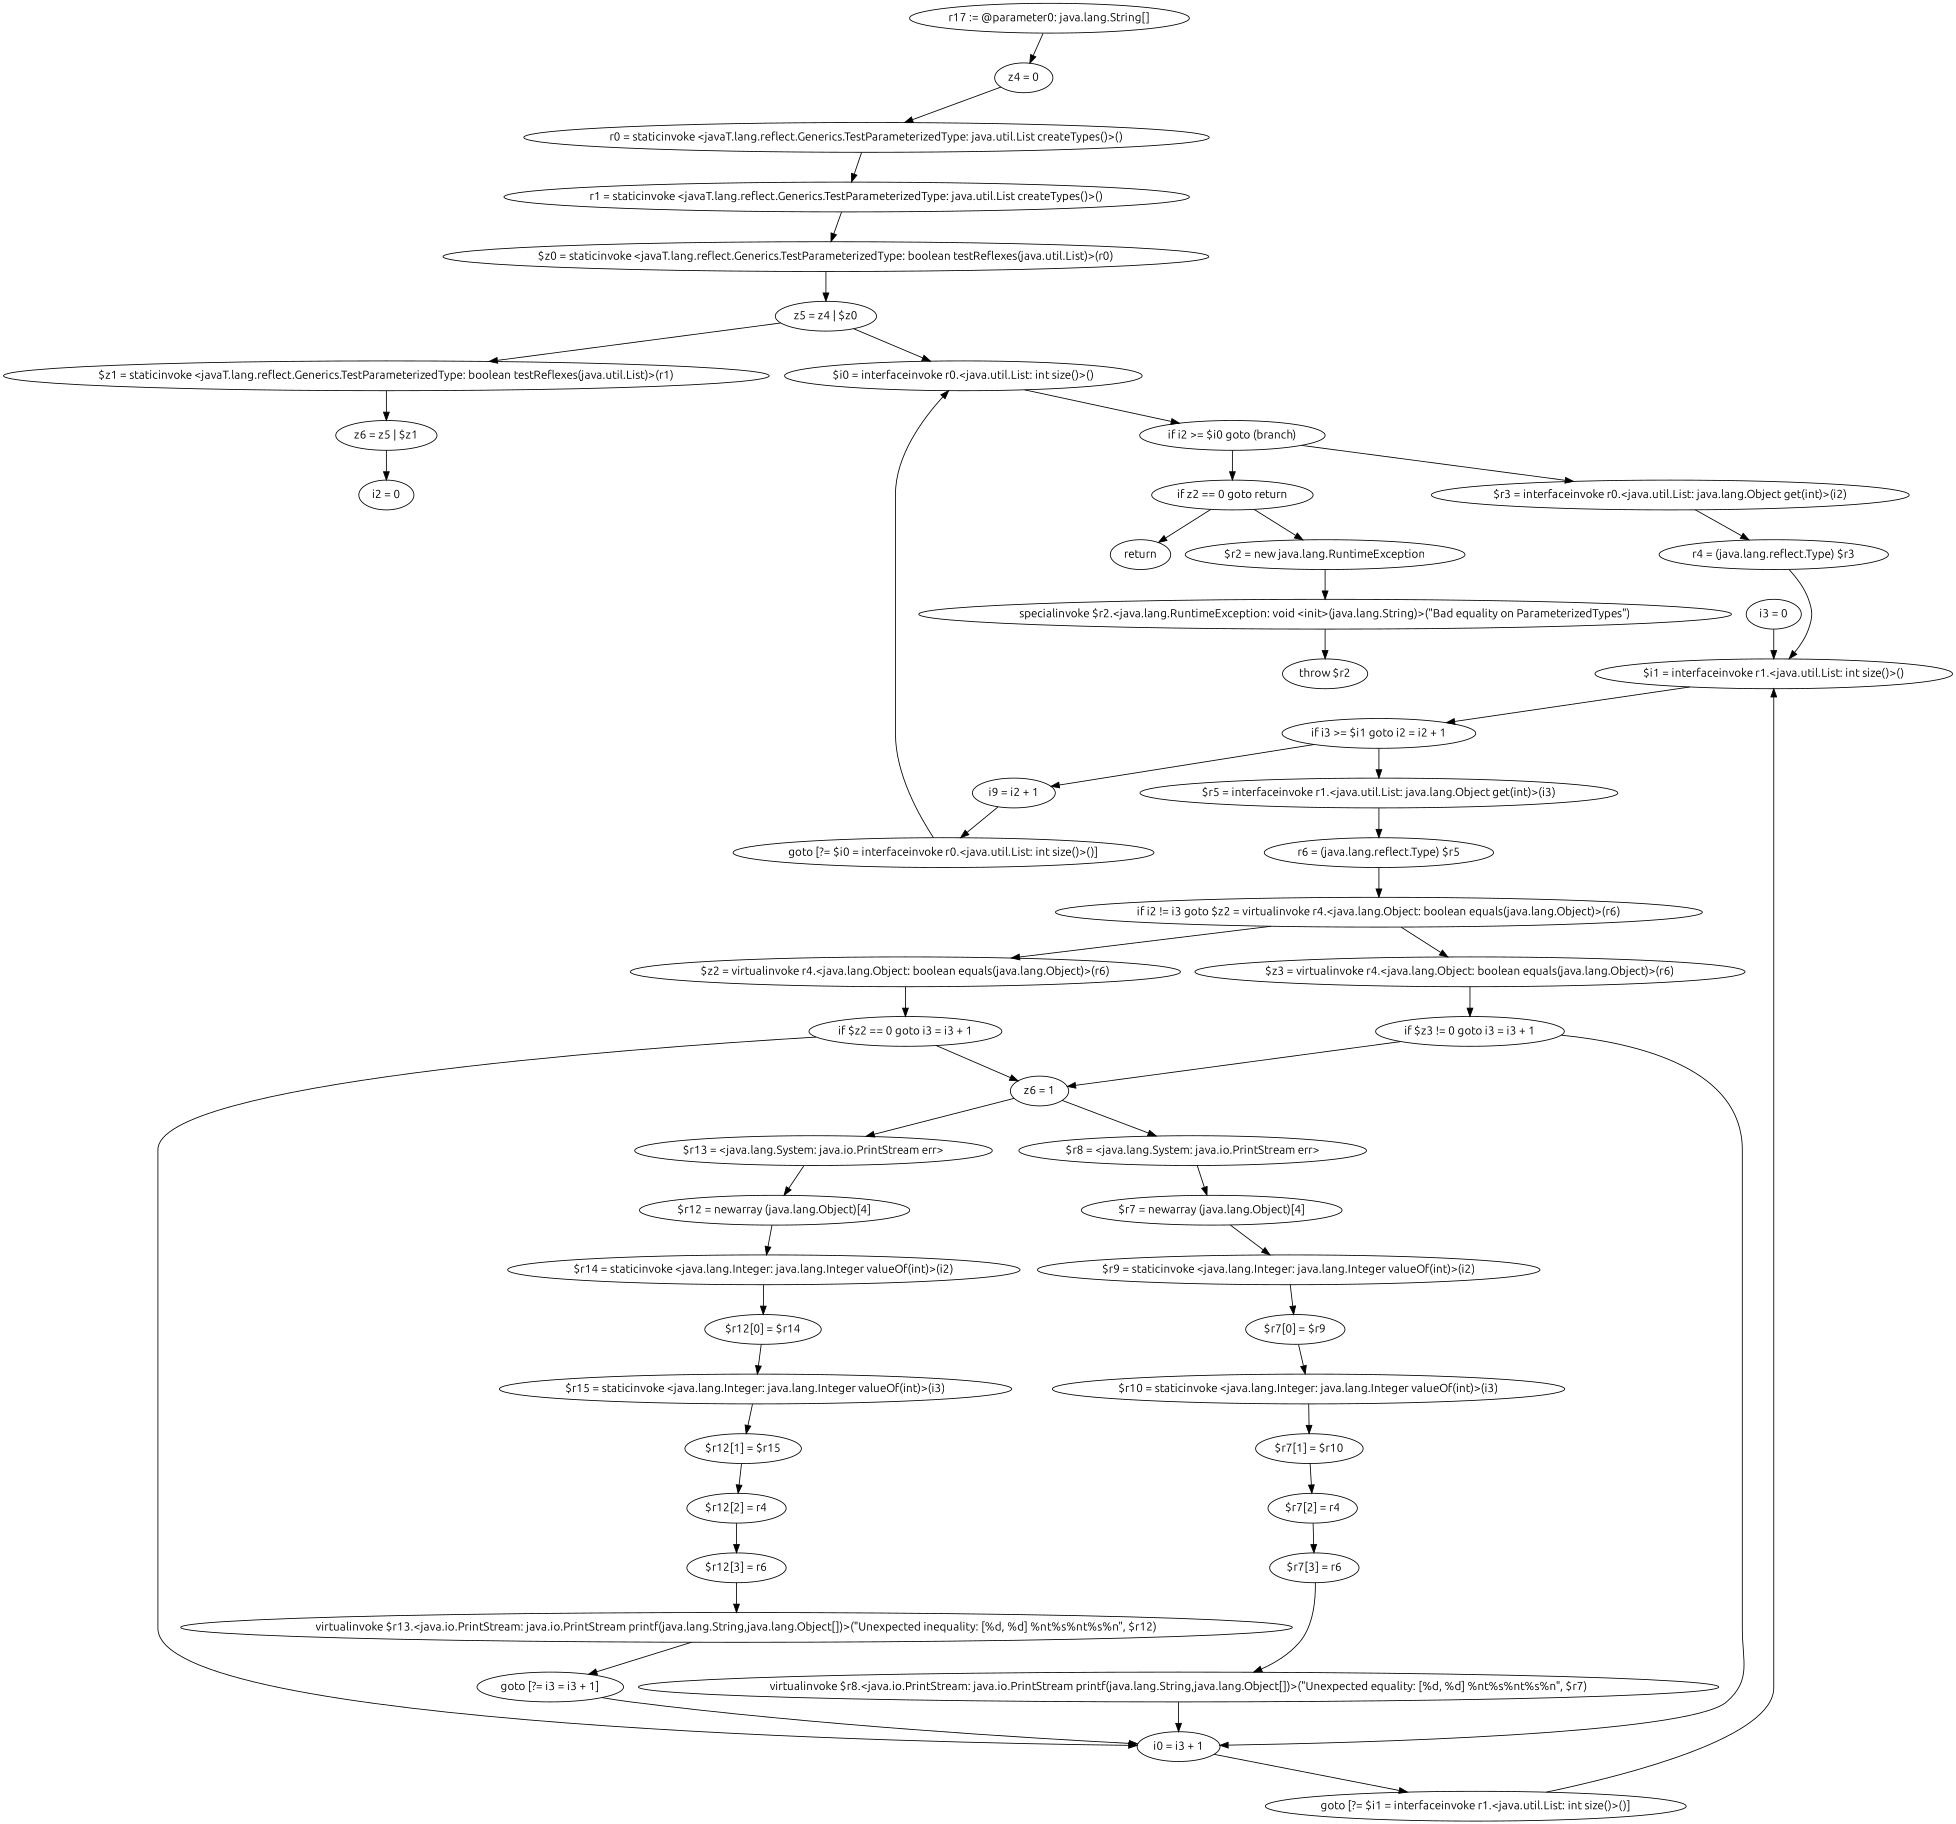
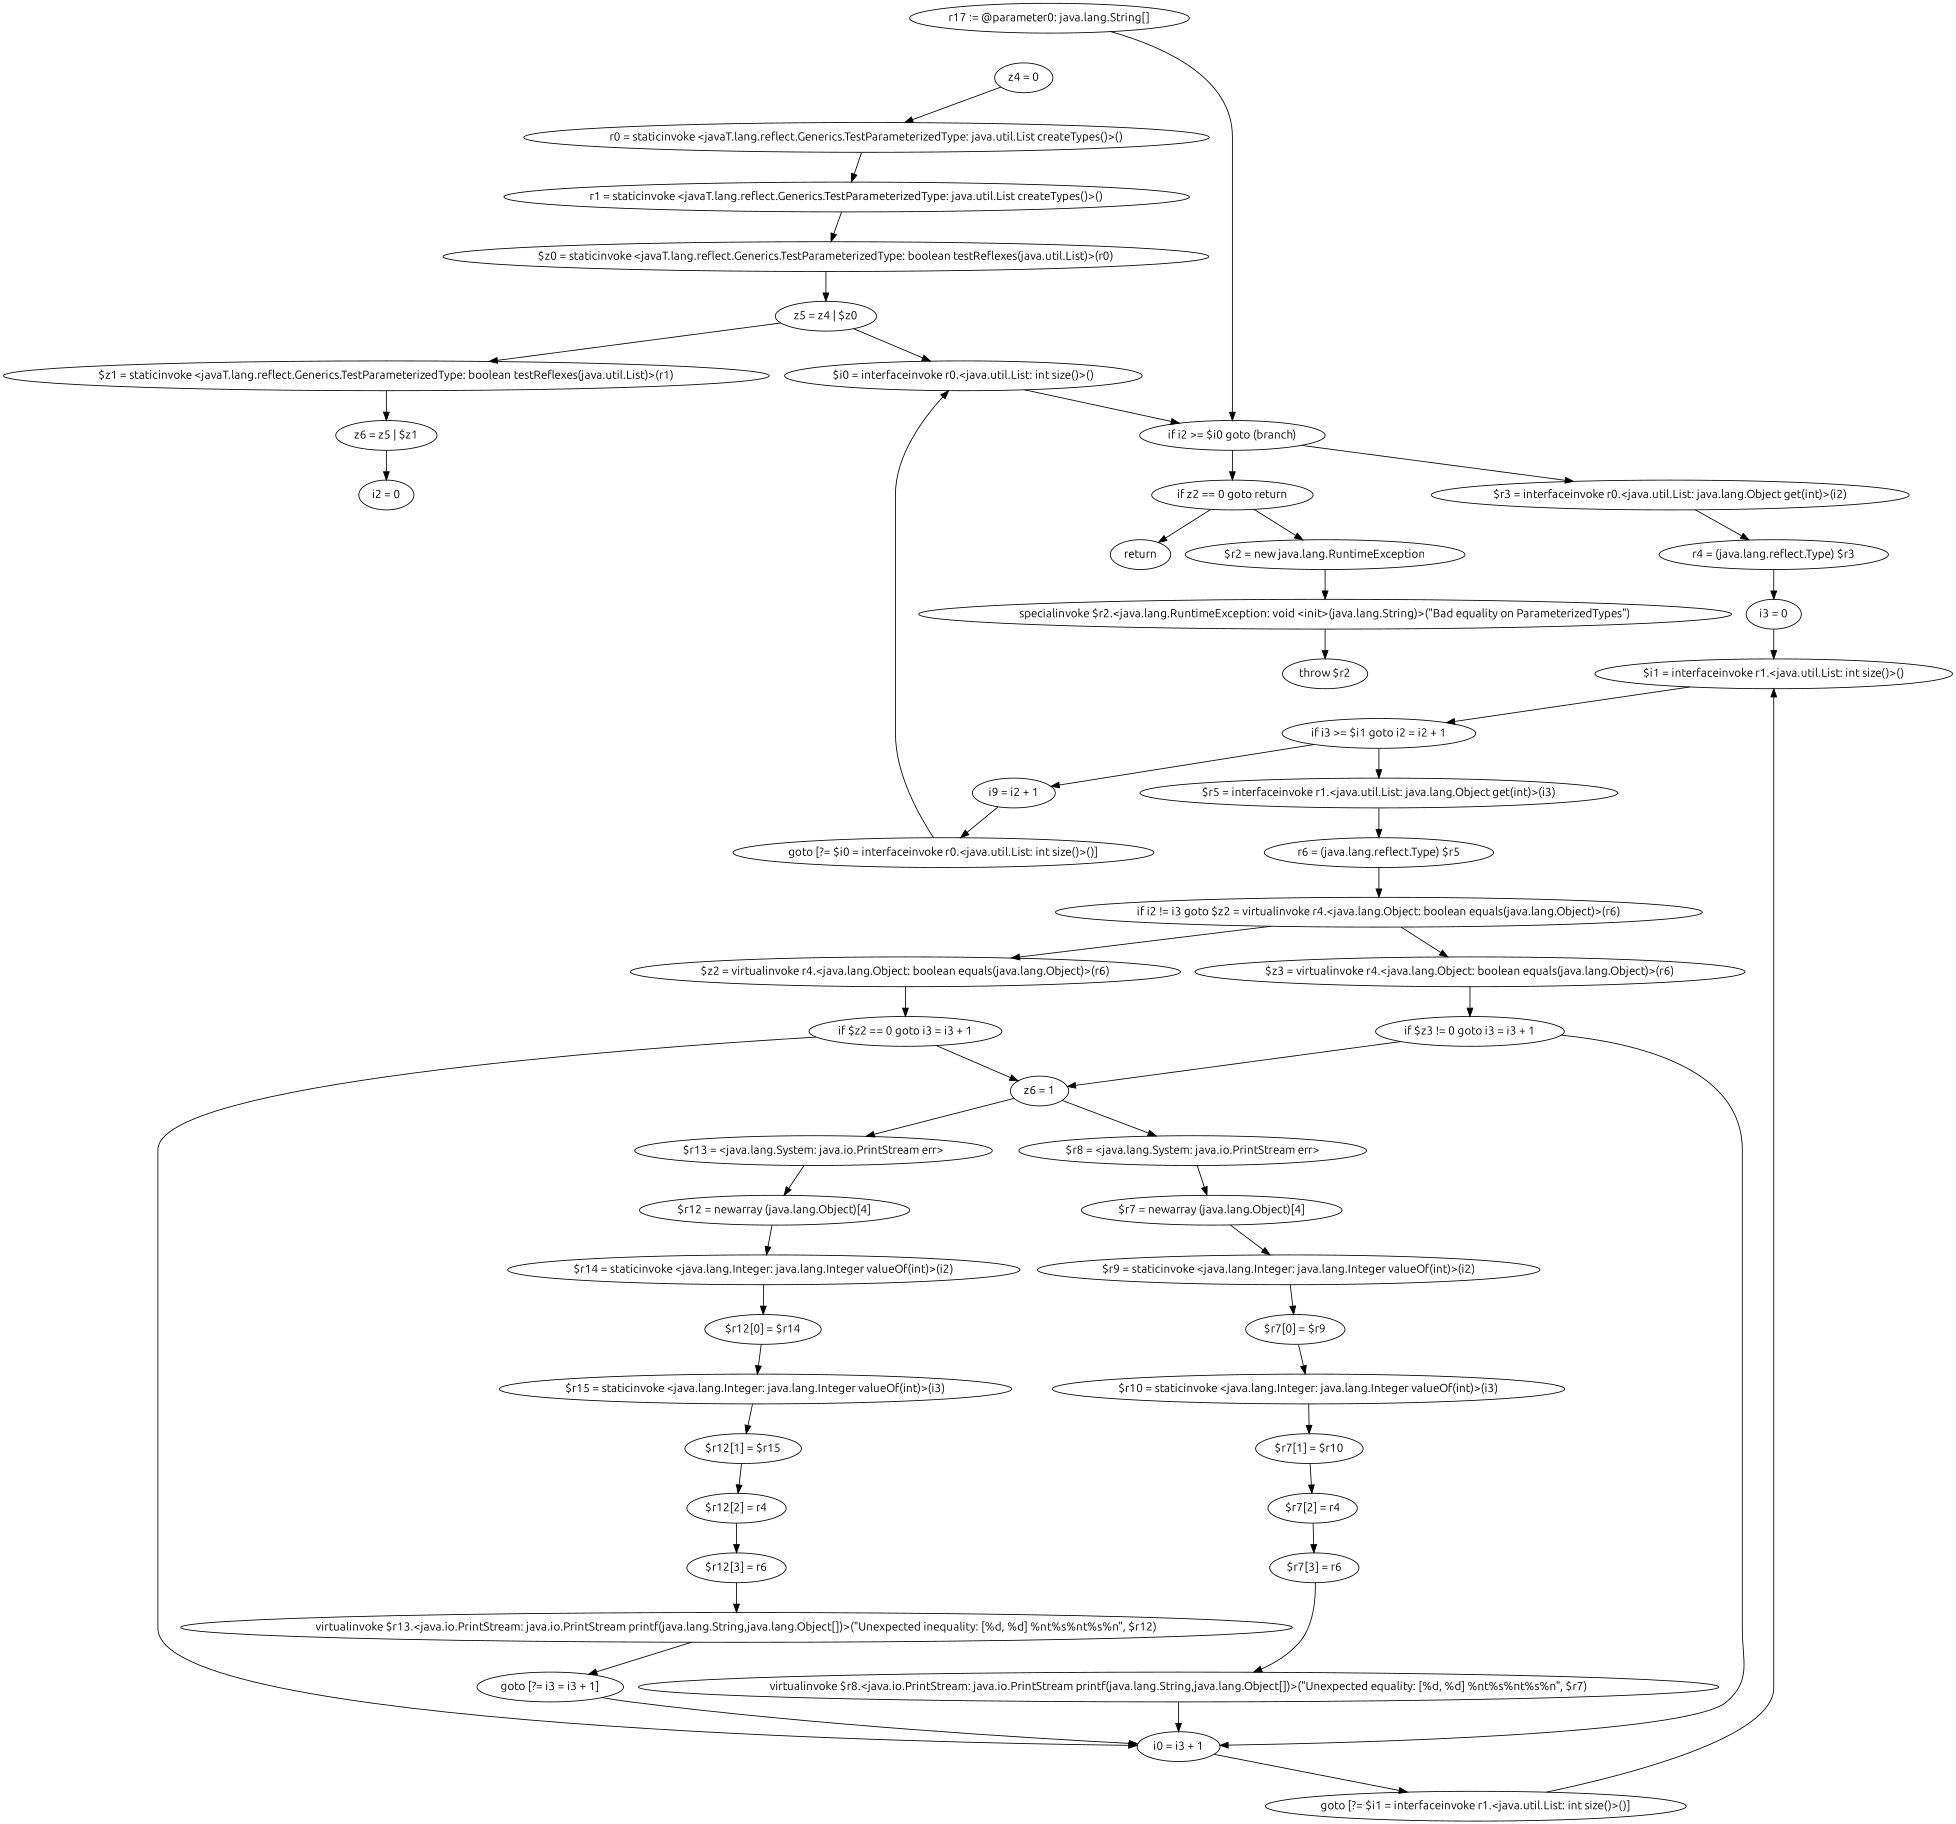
(1038, 44) -> (1232, 188)
(1811, 610) -> (1774, 580)
